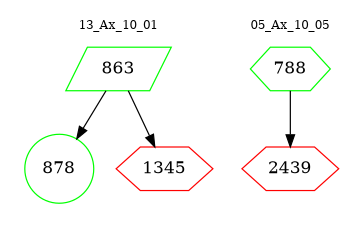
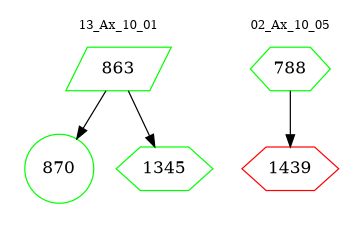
(290, 26) -> (290, 26)
(59, 169) -> (59, 169)
(165, 169) -> (165, 169)
(290, 169) -> (290, 169)
